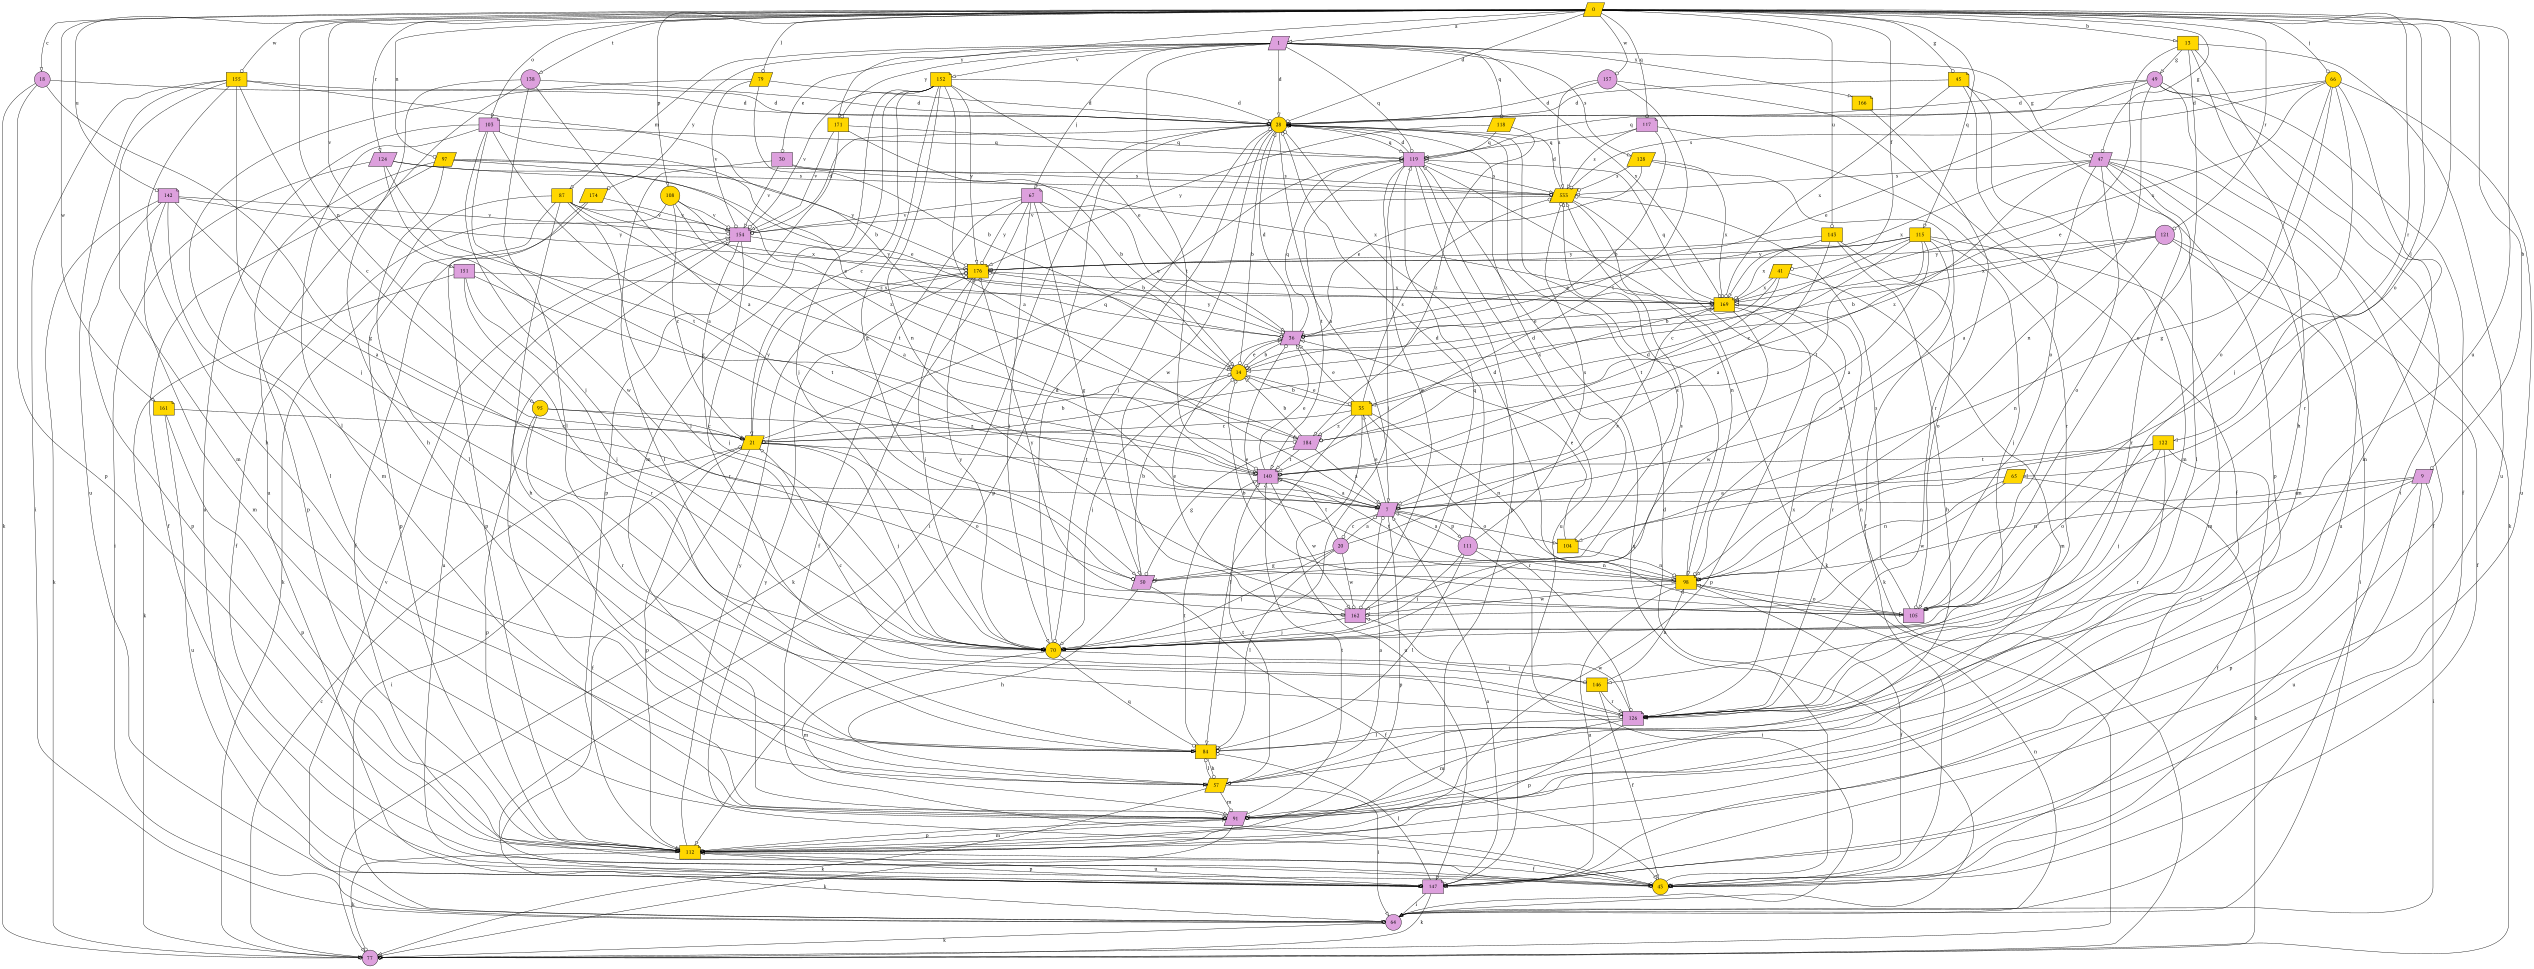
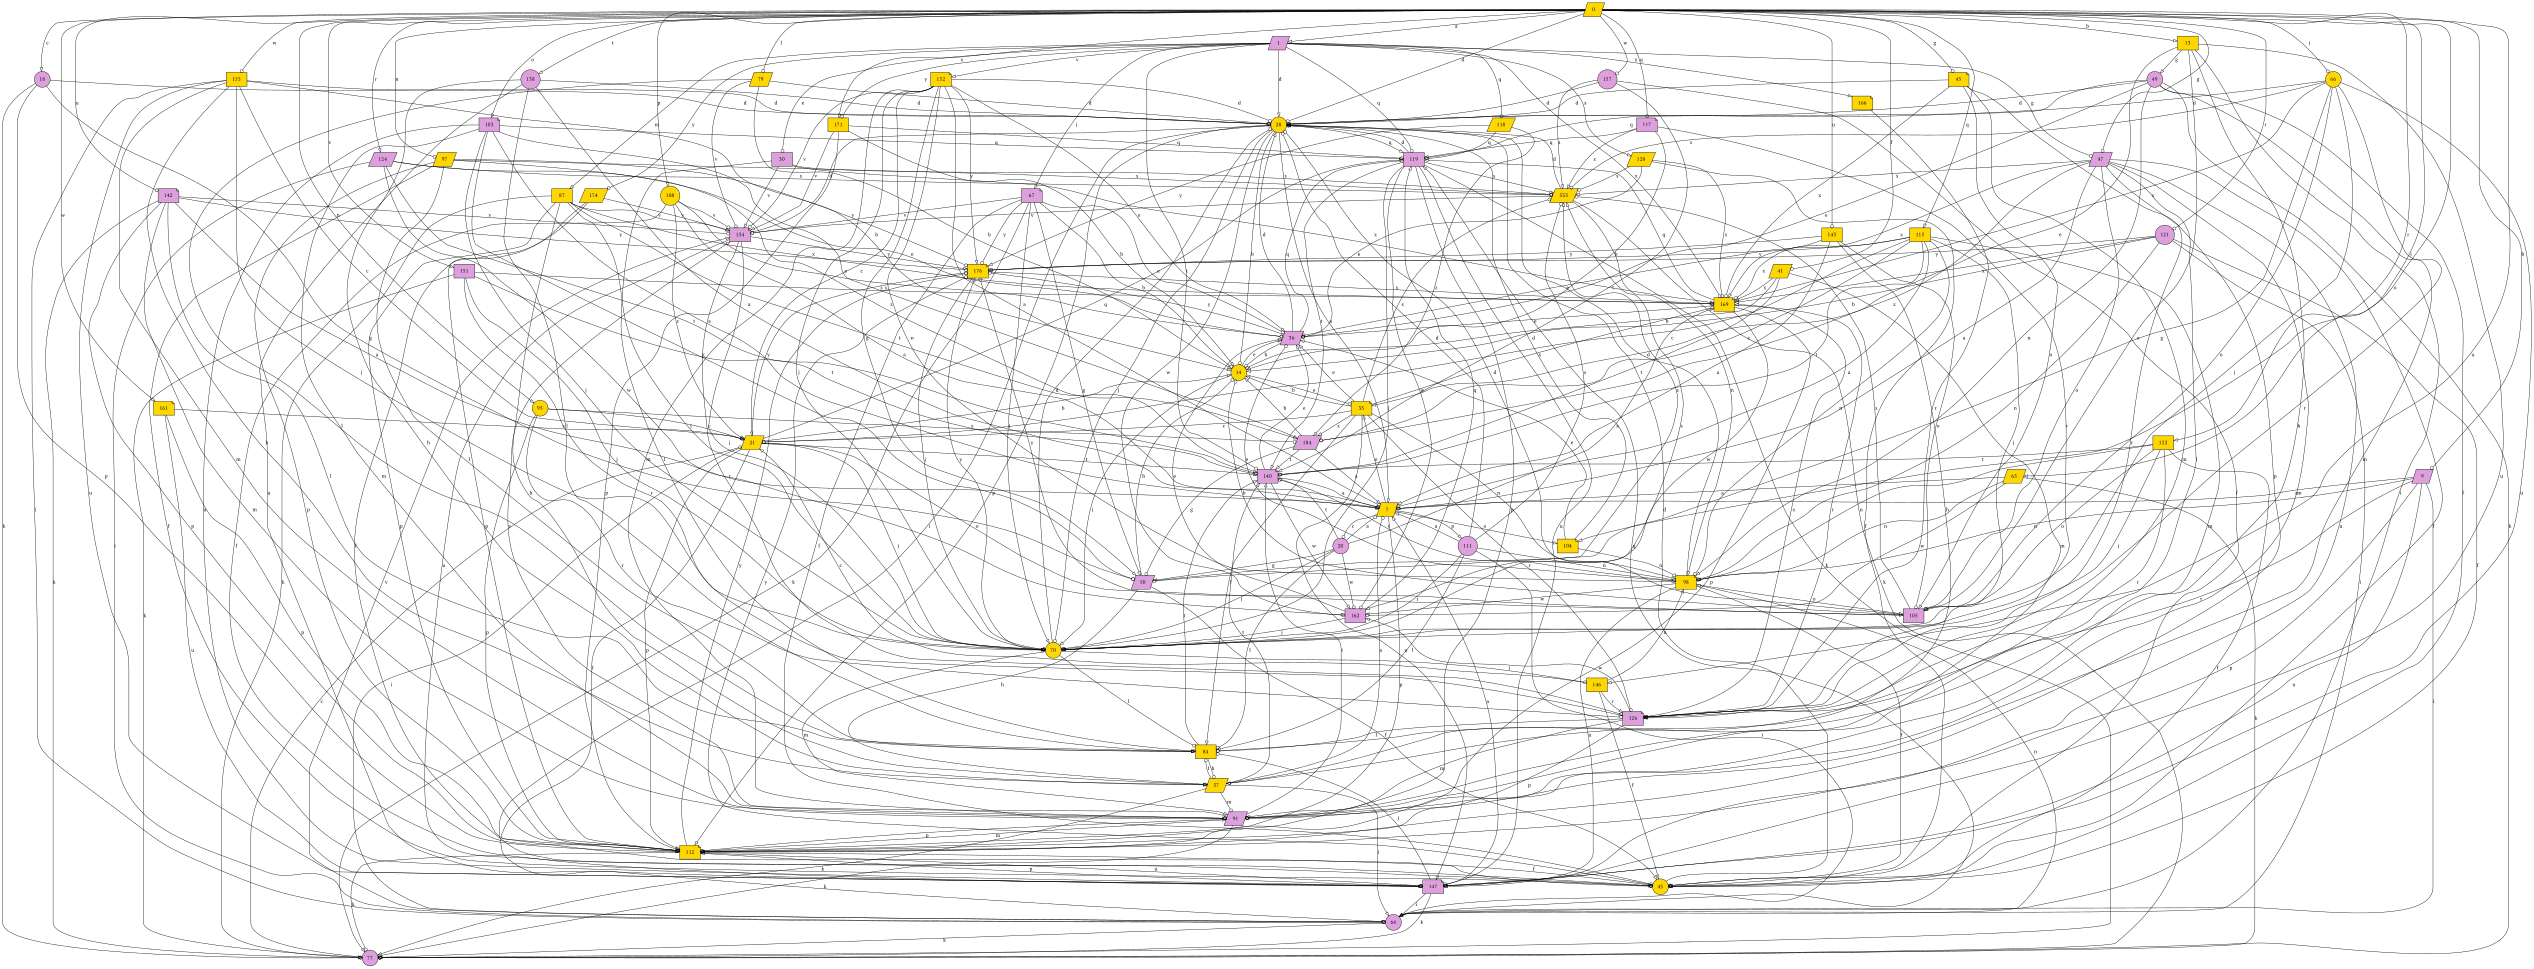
(985, 412) -> (984, 412)
(1387, 510) -> (1387, 510)
(1130, 702) -> (1129, 702)
